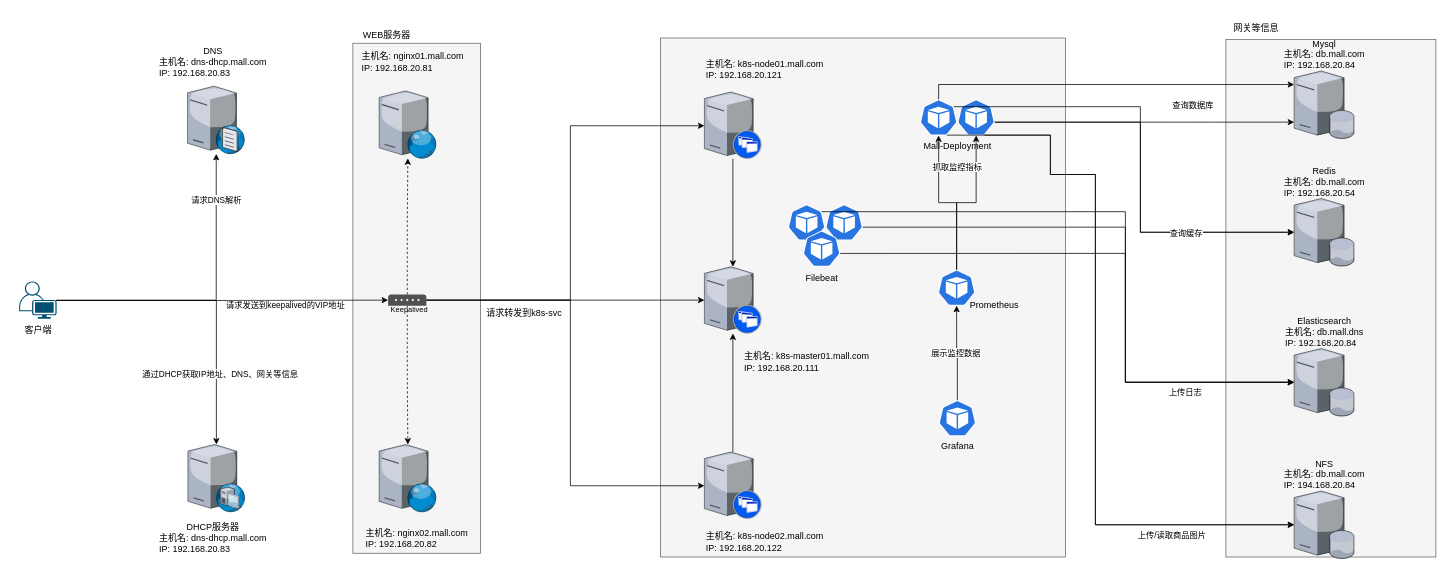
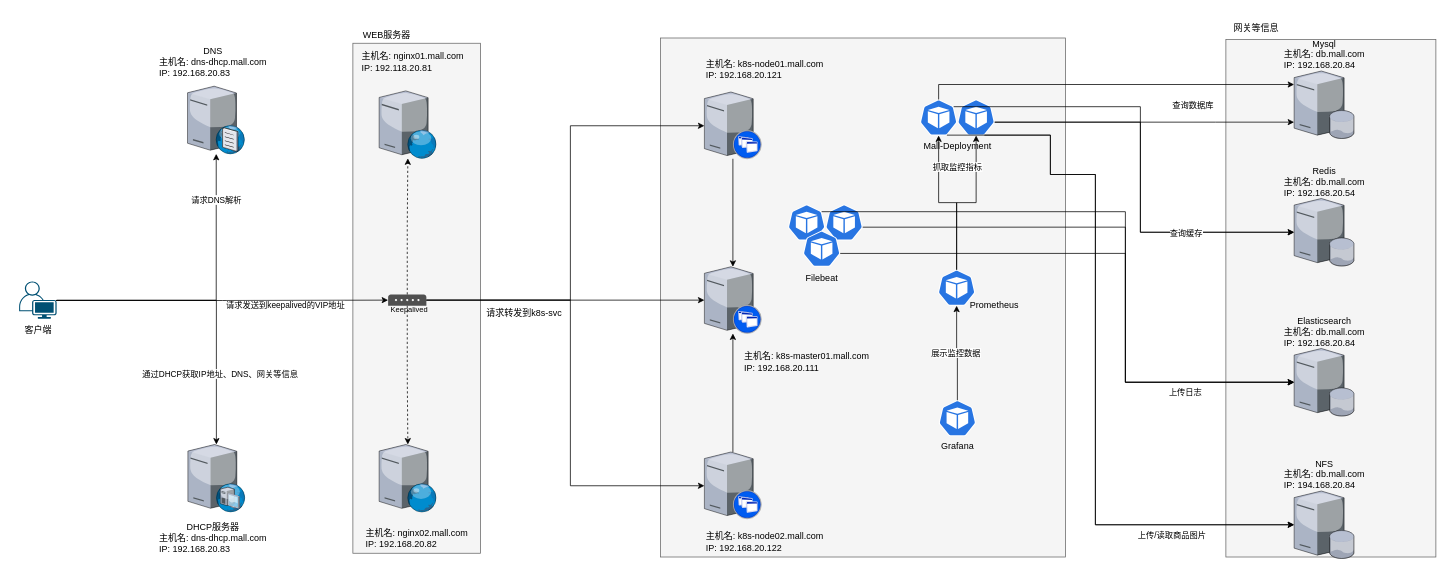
(413, 62) -> (413, 62)
(1325, 332) -> (1325, 332)
